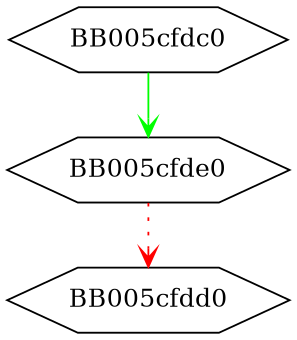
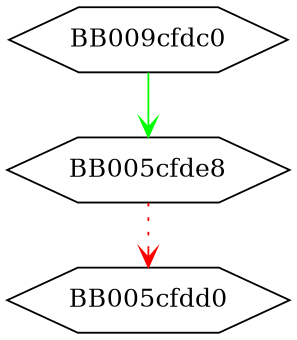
(148, 40) -> (148, 40)
(148, 170) -> (148, 170)
